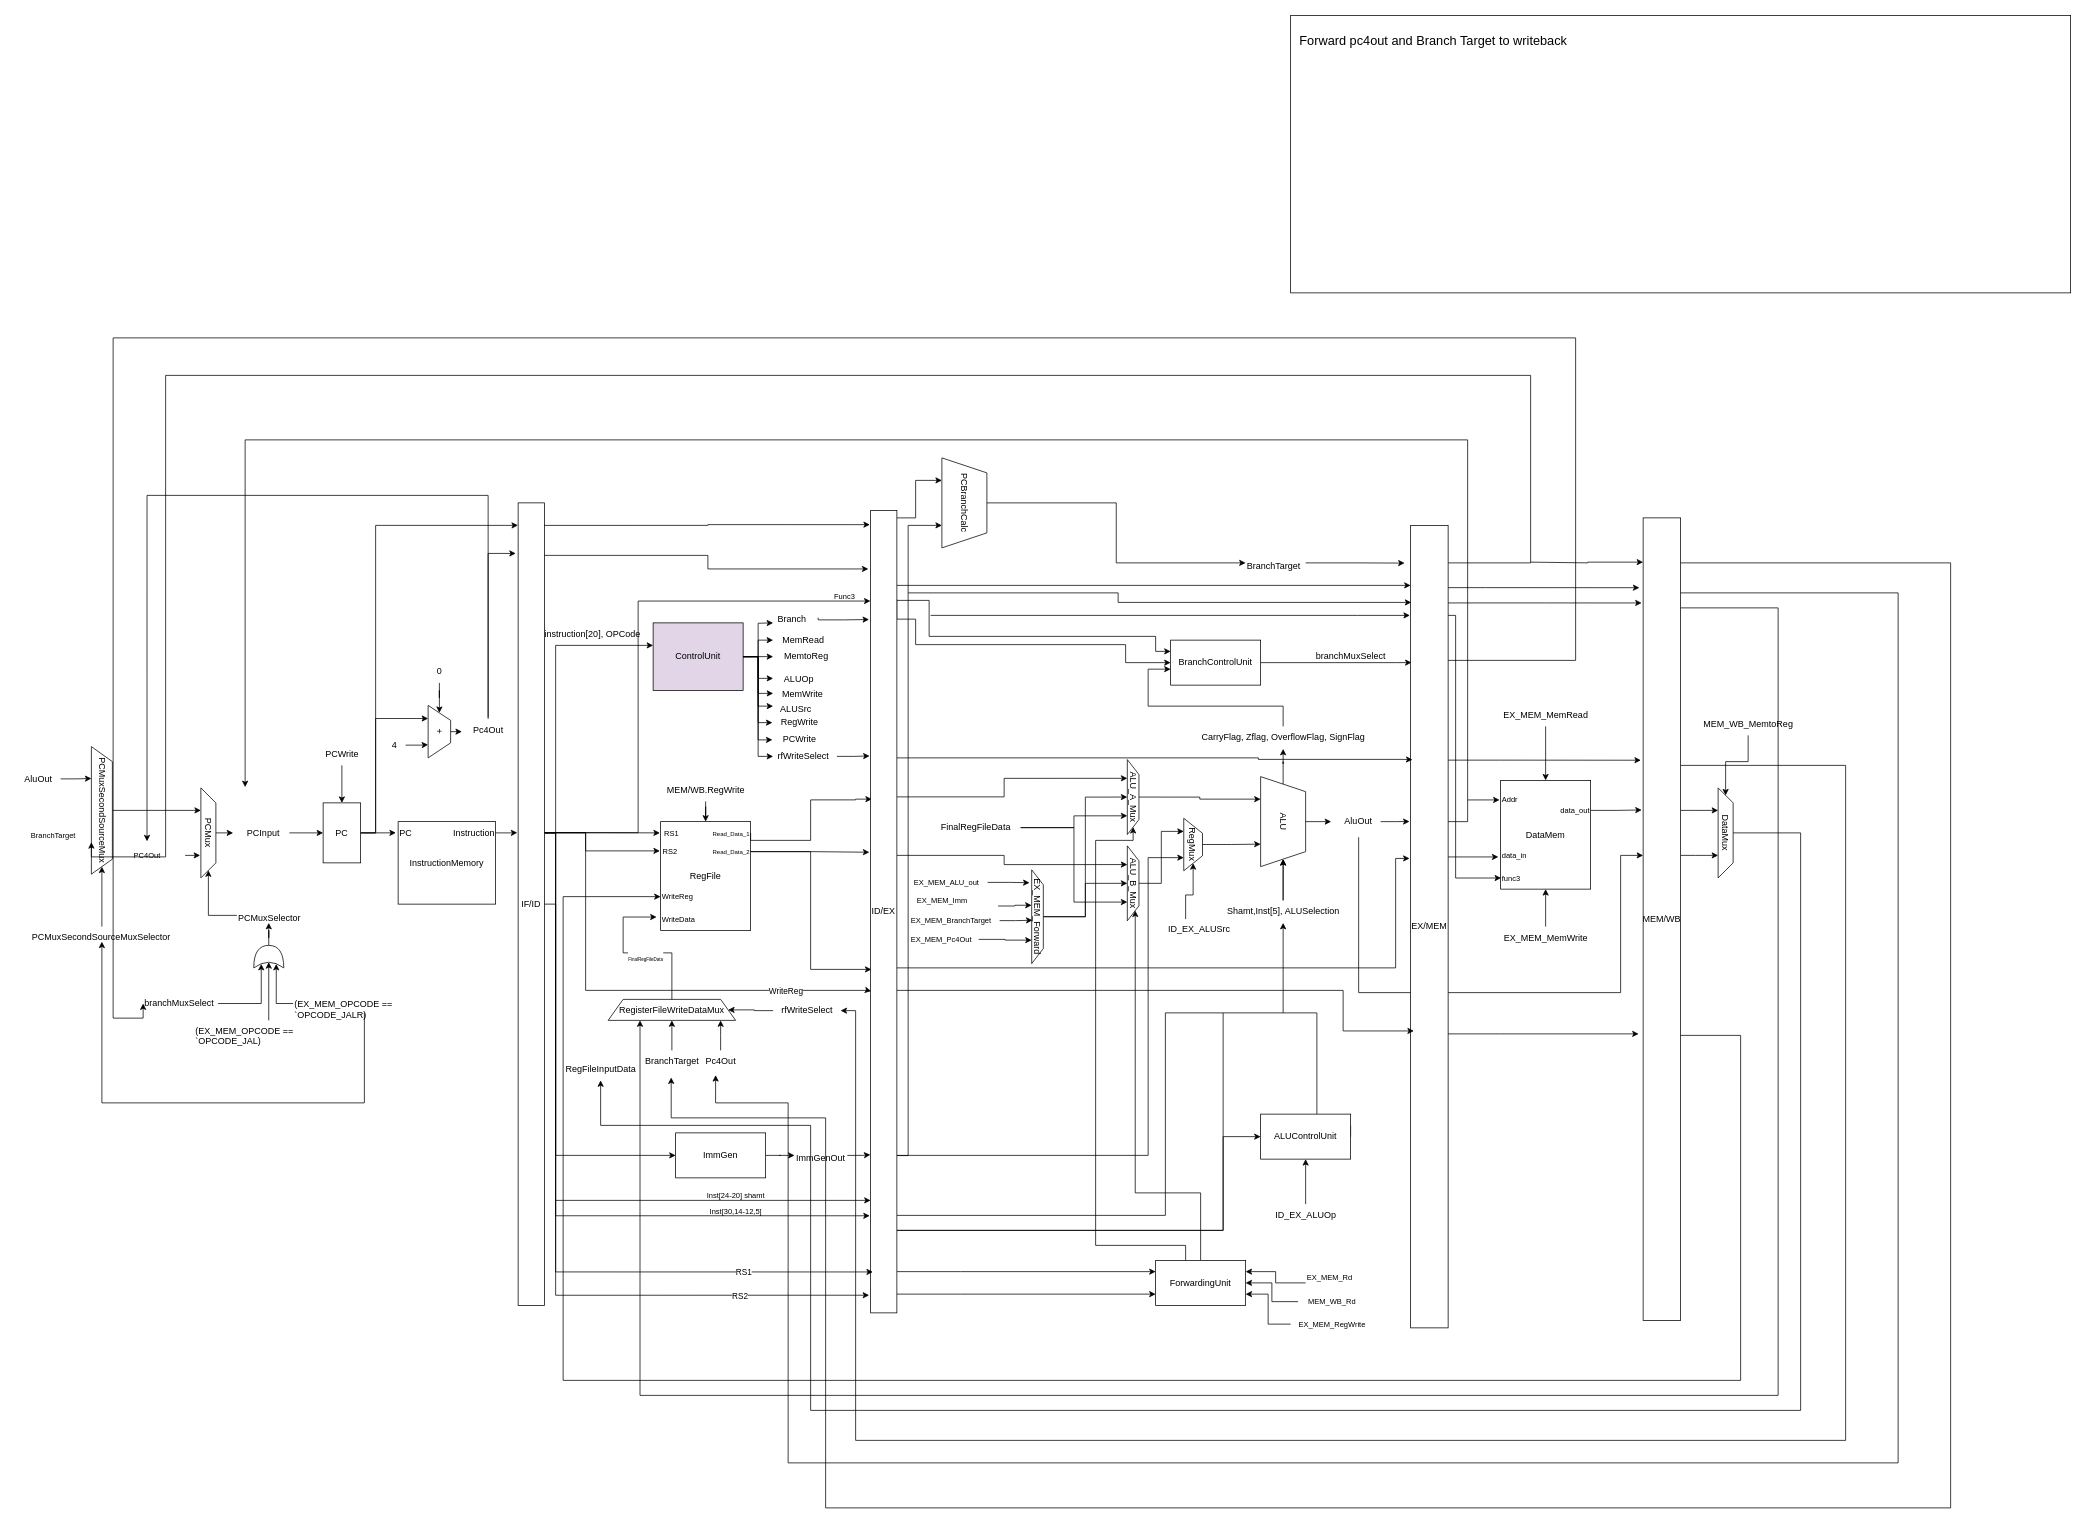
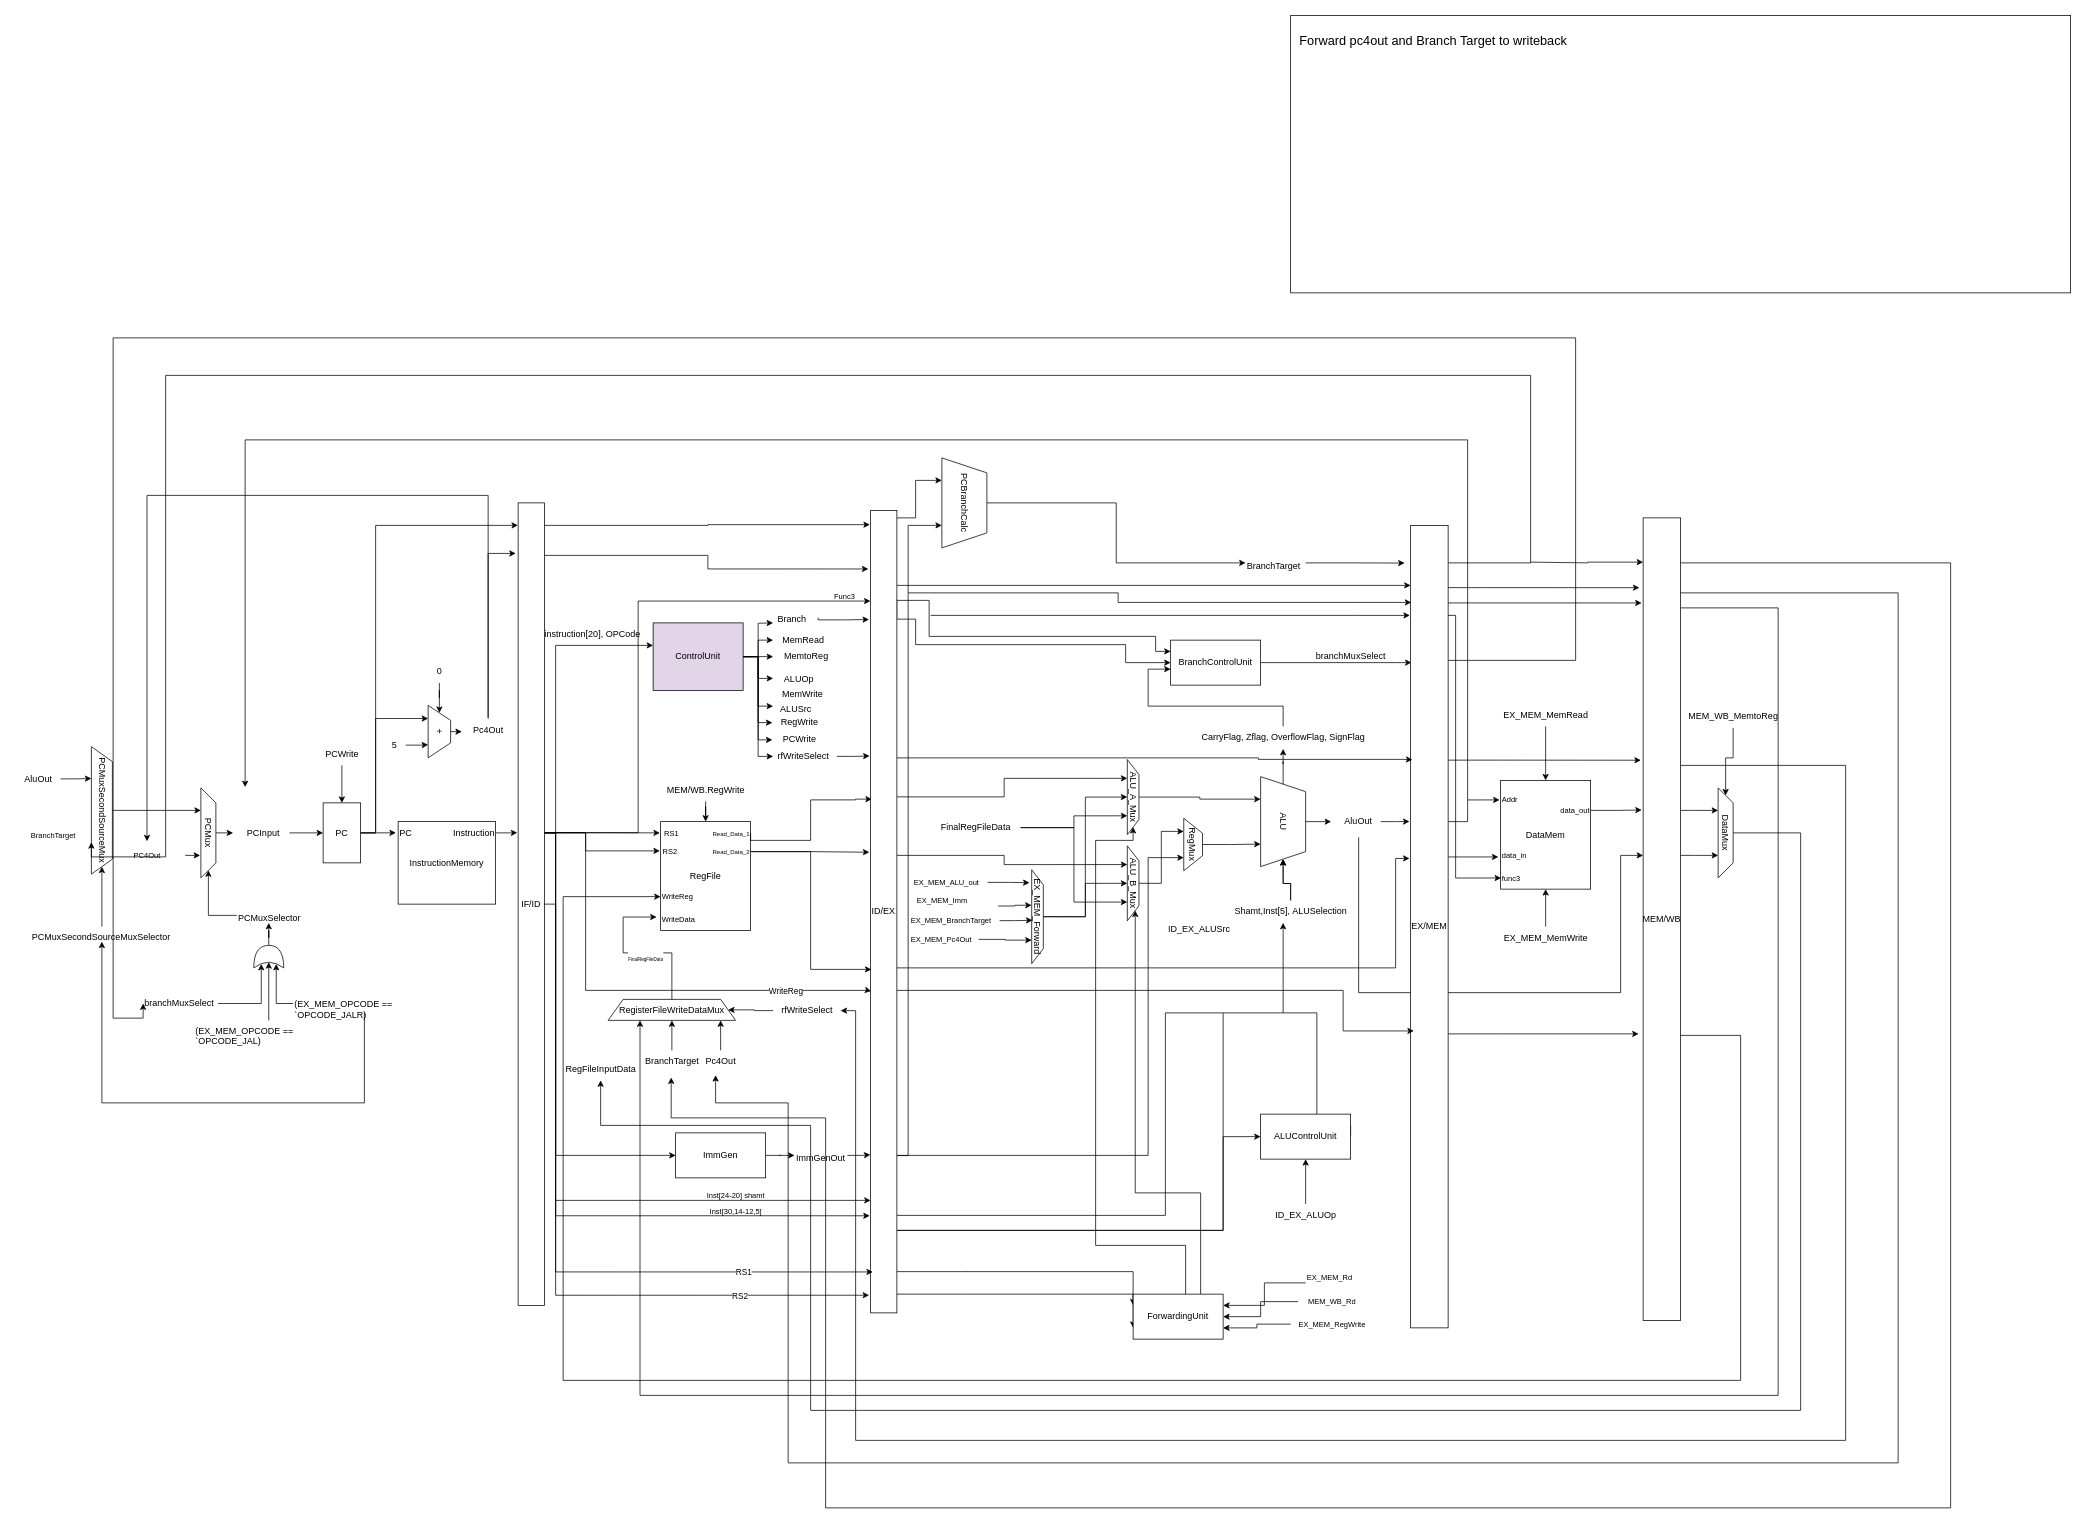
(763, 693) -> none
(1748, 724) -> (1733, 717)
(395, 745) -> (395, 745)
(1185, 902) -> none
(1283, 912) -> (1290, 912)
(1200, 1283) -> (1178, 1317)
